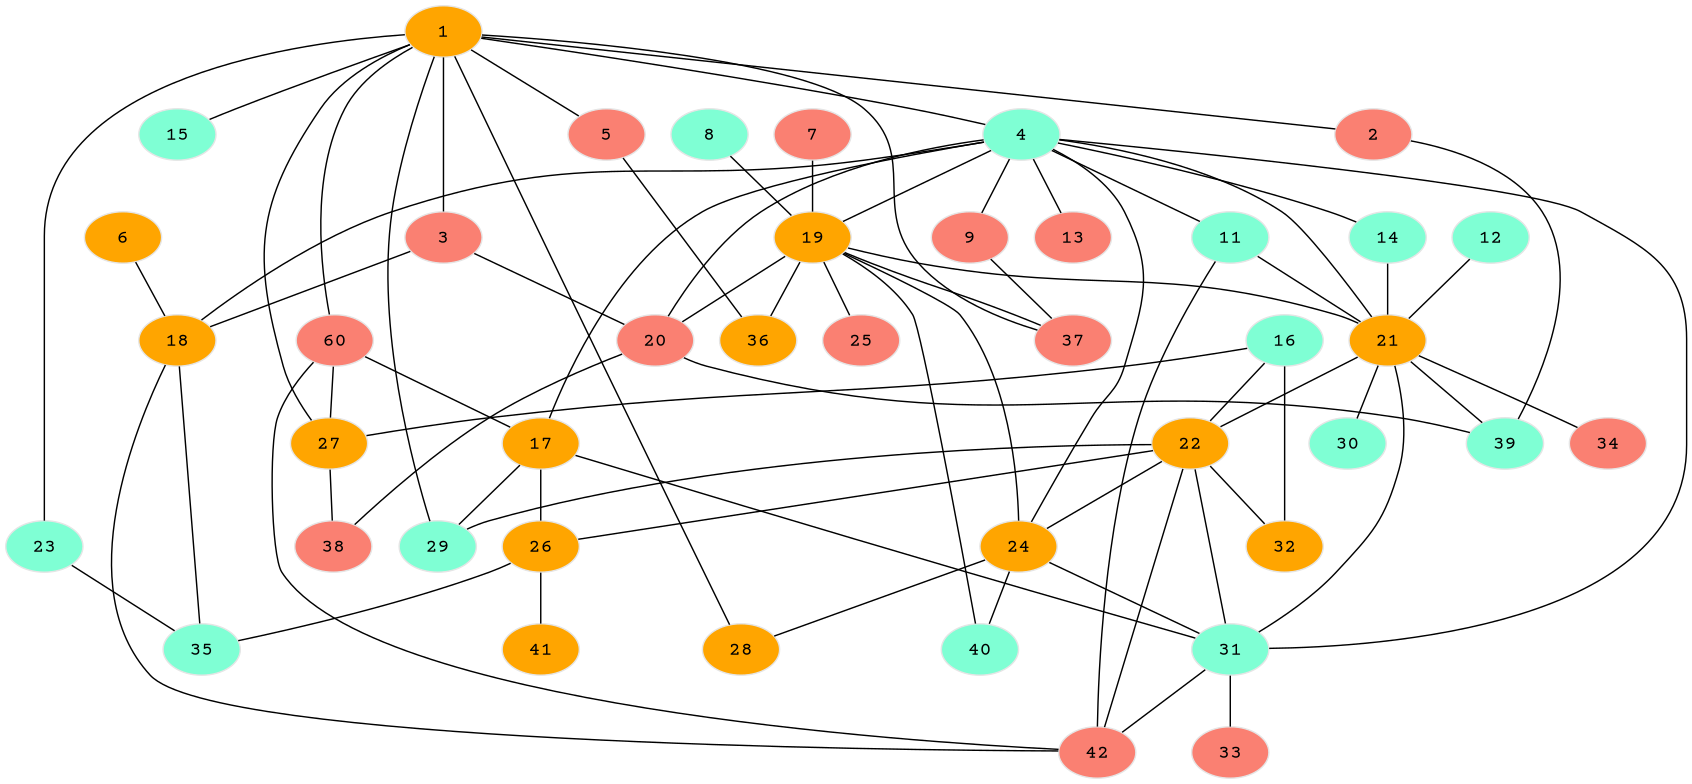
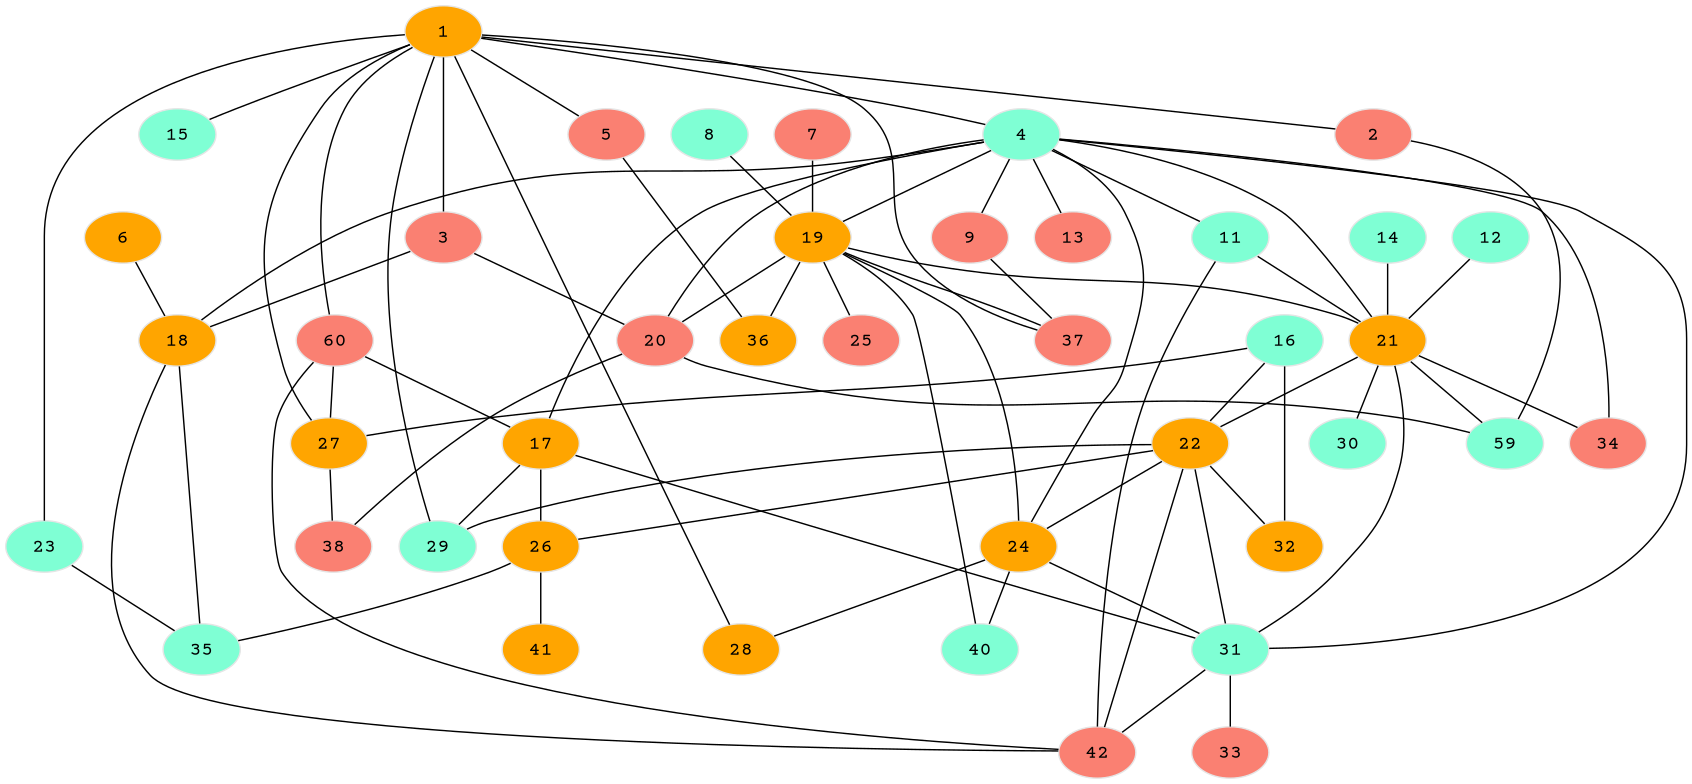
(1268, 193) -> (1570, 246)
(1505, 443) -> (1505, 443)
